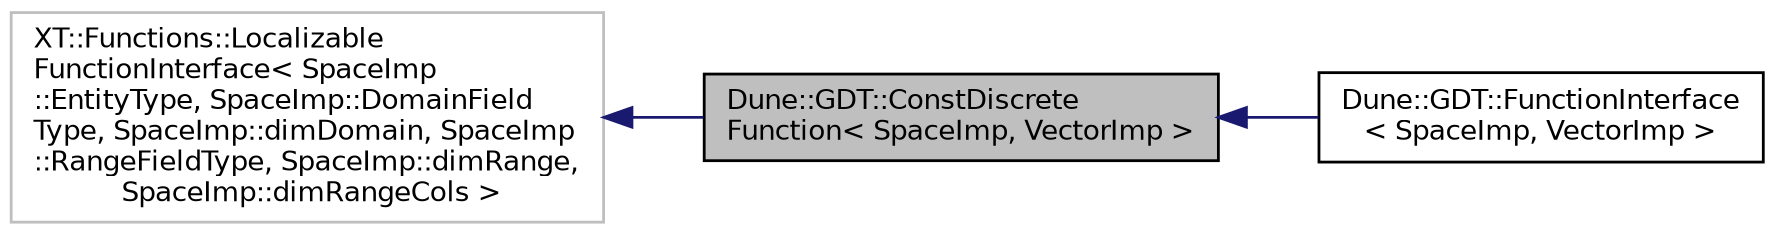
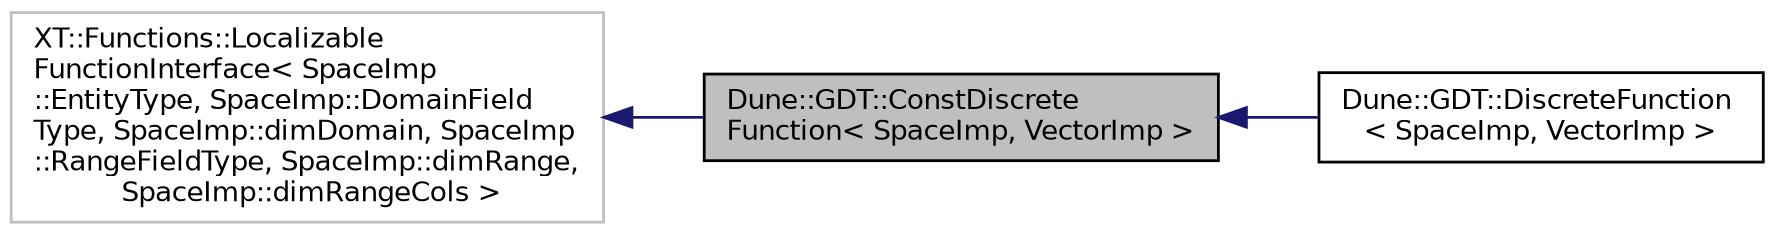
(1541, 117) -> (1541, 117)
